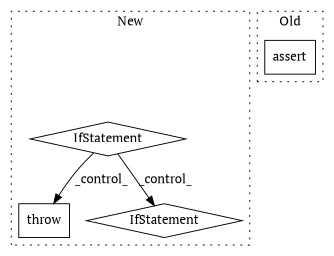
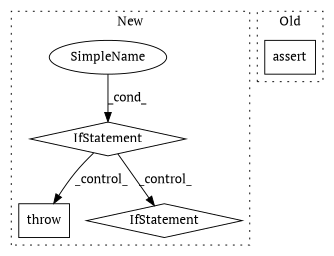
none -> (108, 57)
